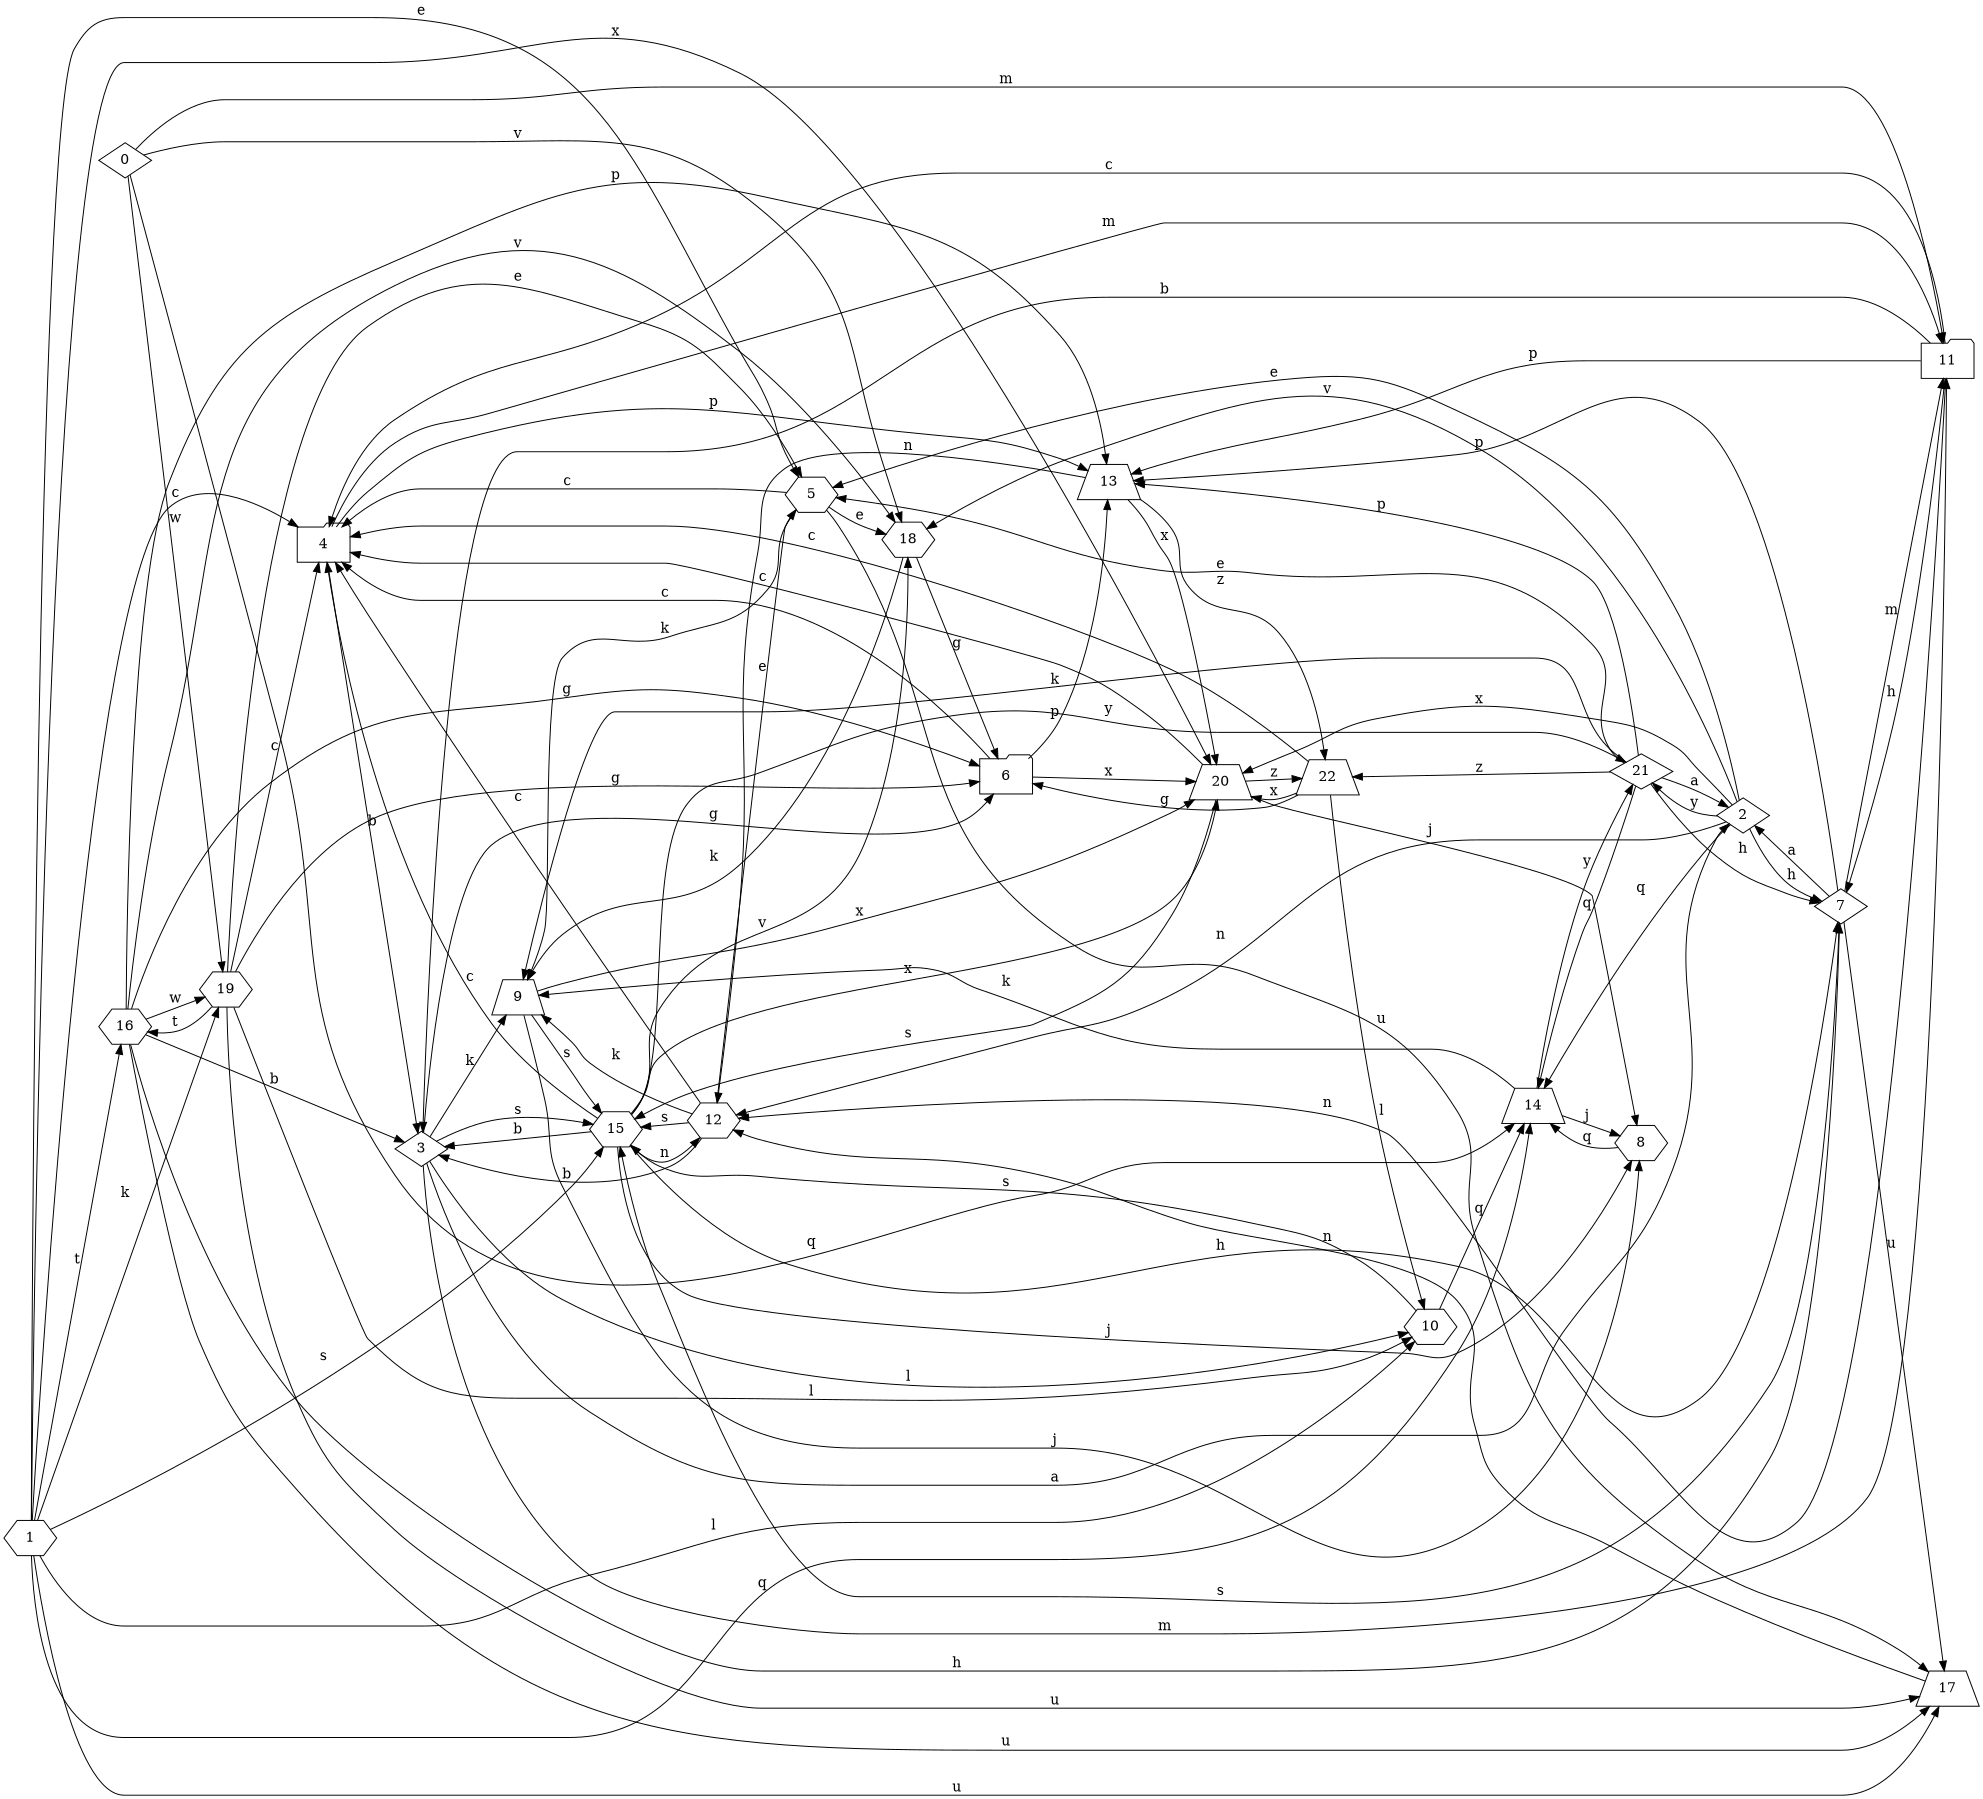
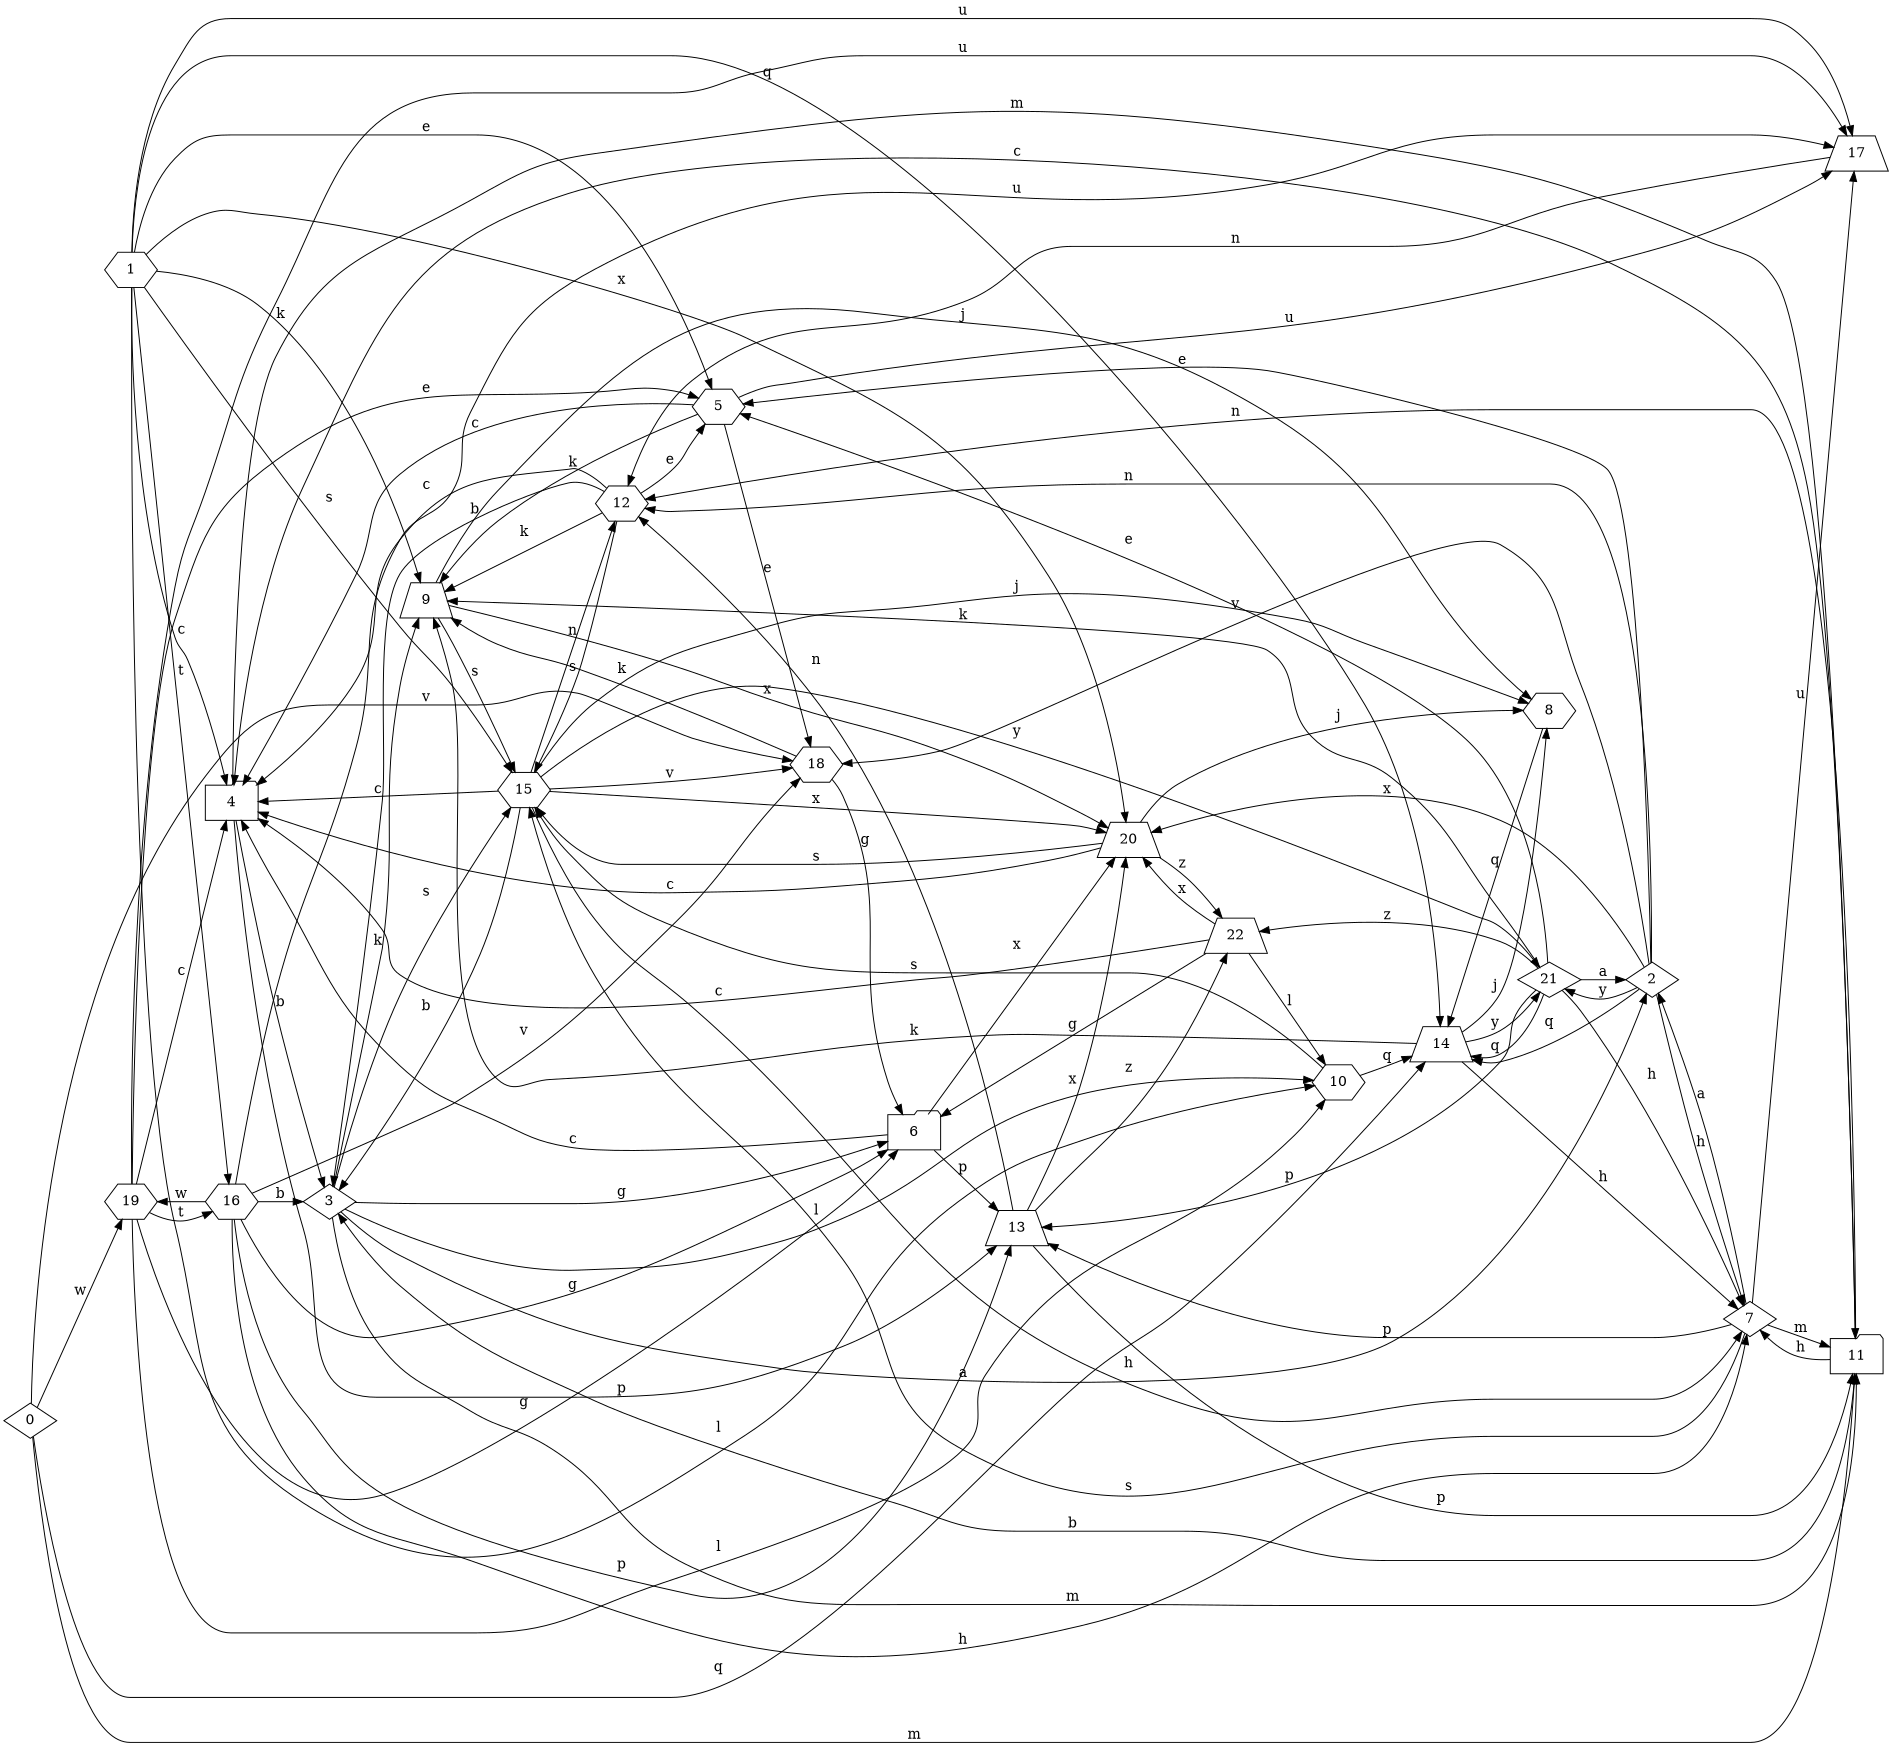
(1524, 366) -> (1438, 1509)
none -> (1596, 1182)
(126, 1269) -> (328, 382)
